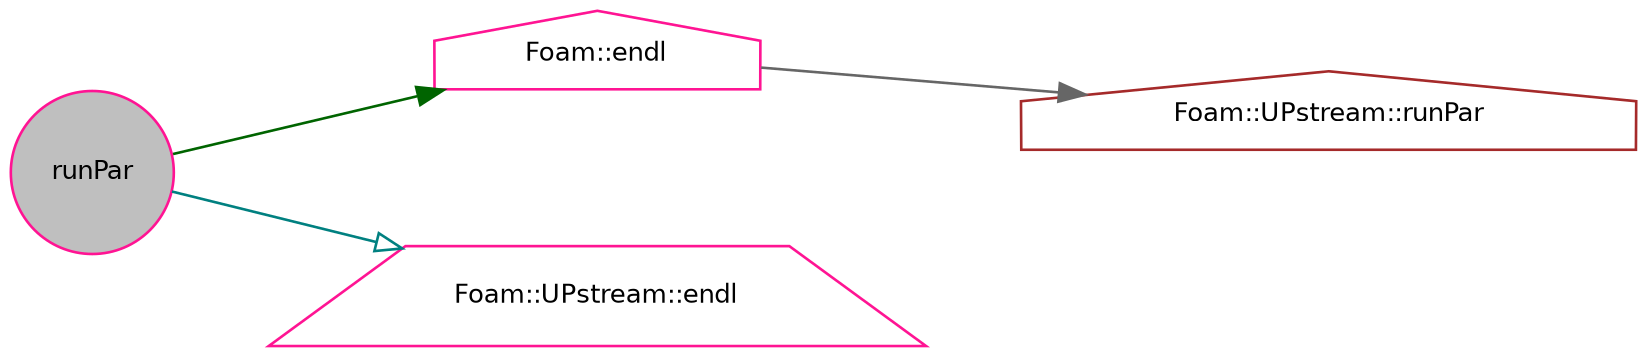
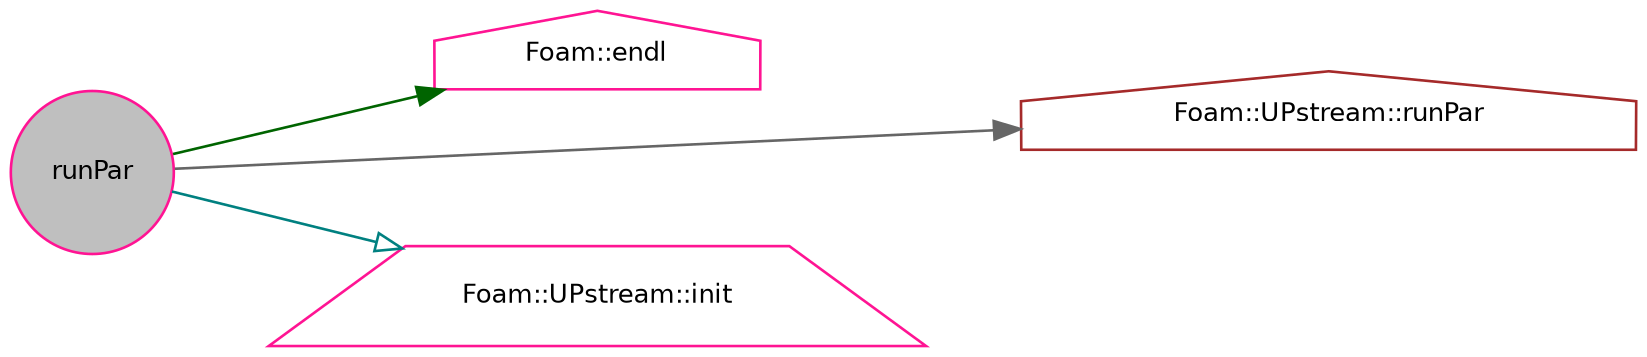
(910, 80) -> (584, 150)
(597, 296) -> (597, 296)
